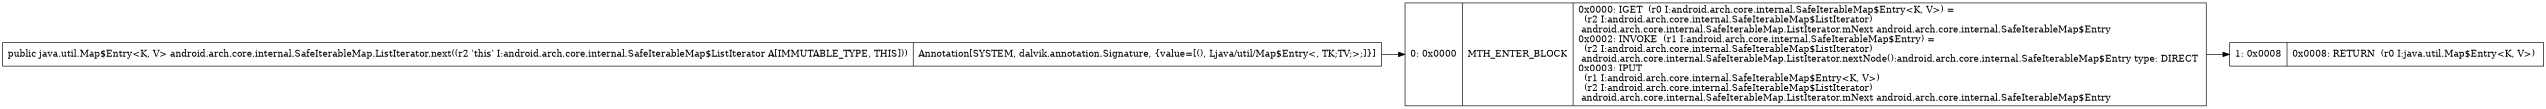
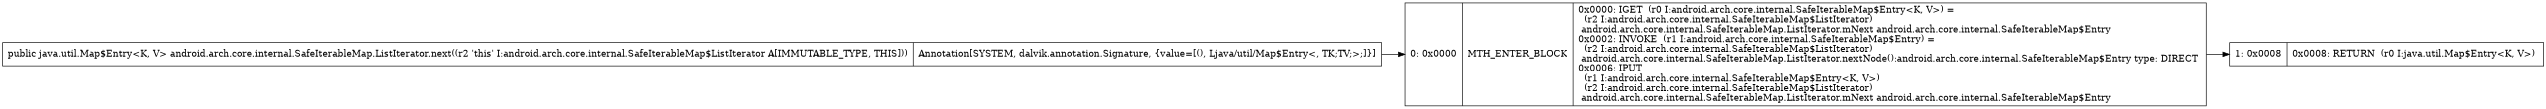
(1613, 69) -> (1613, 69)
